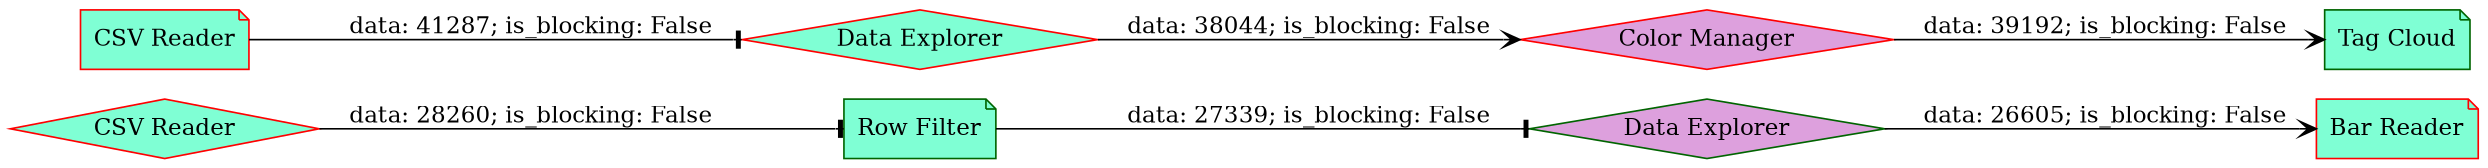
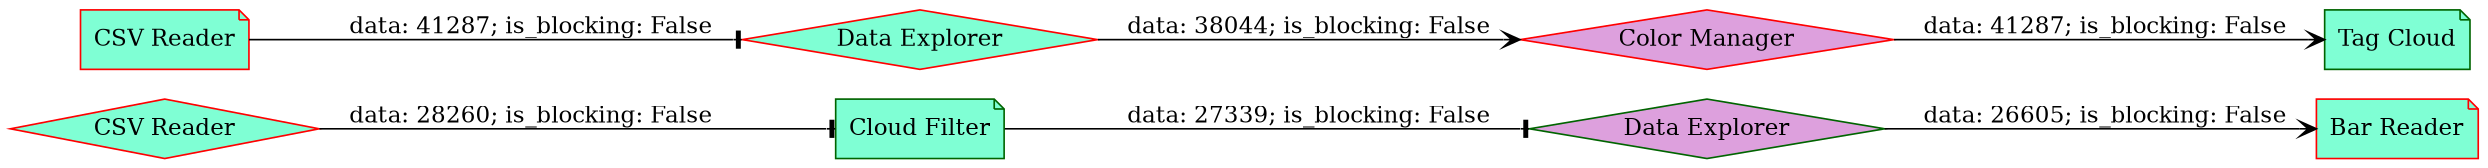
(2105, 27) -> (2105, 27)
(920, 129) -> (920, 129)
